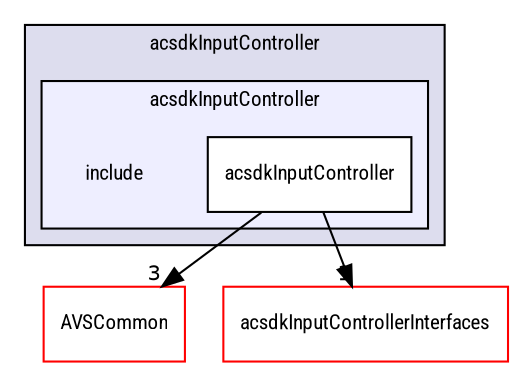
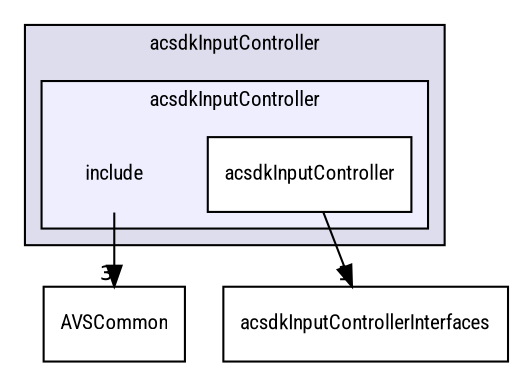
(200, 259) -> (114, 239)
(114, 324) -> (114, 324)
(366, 324) -> (366, 324)
